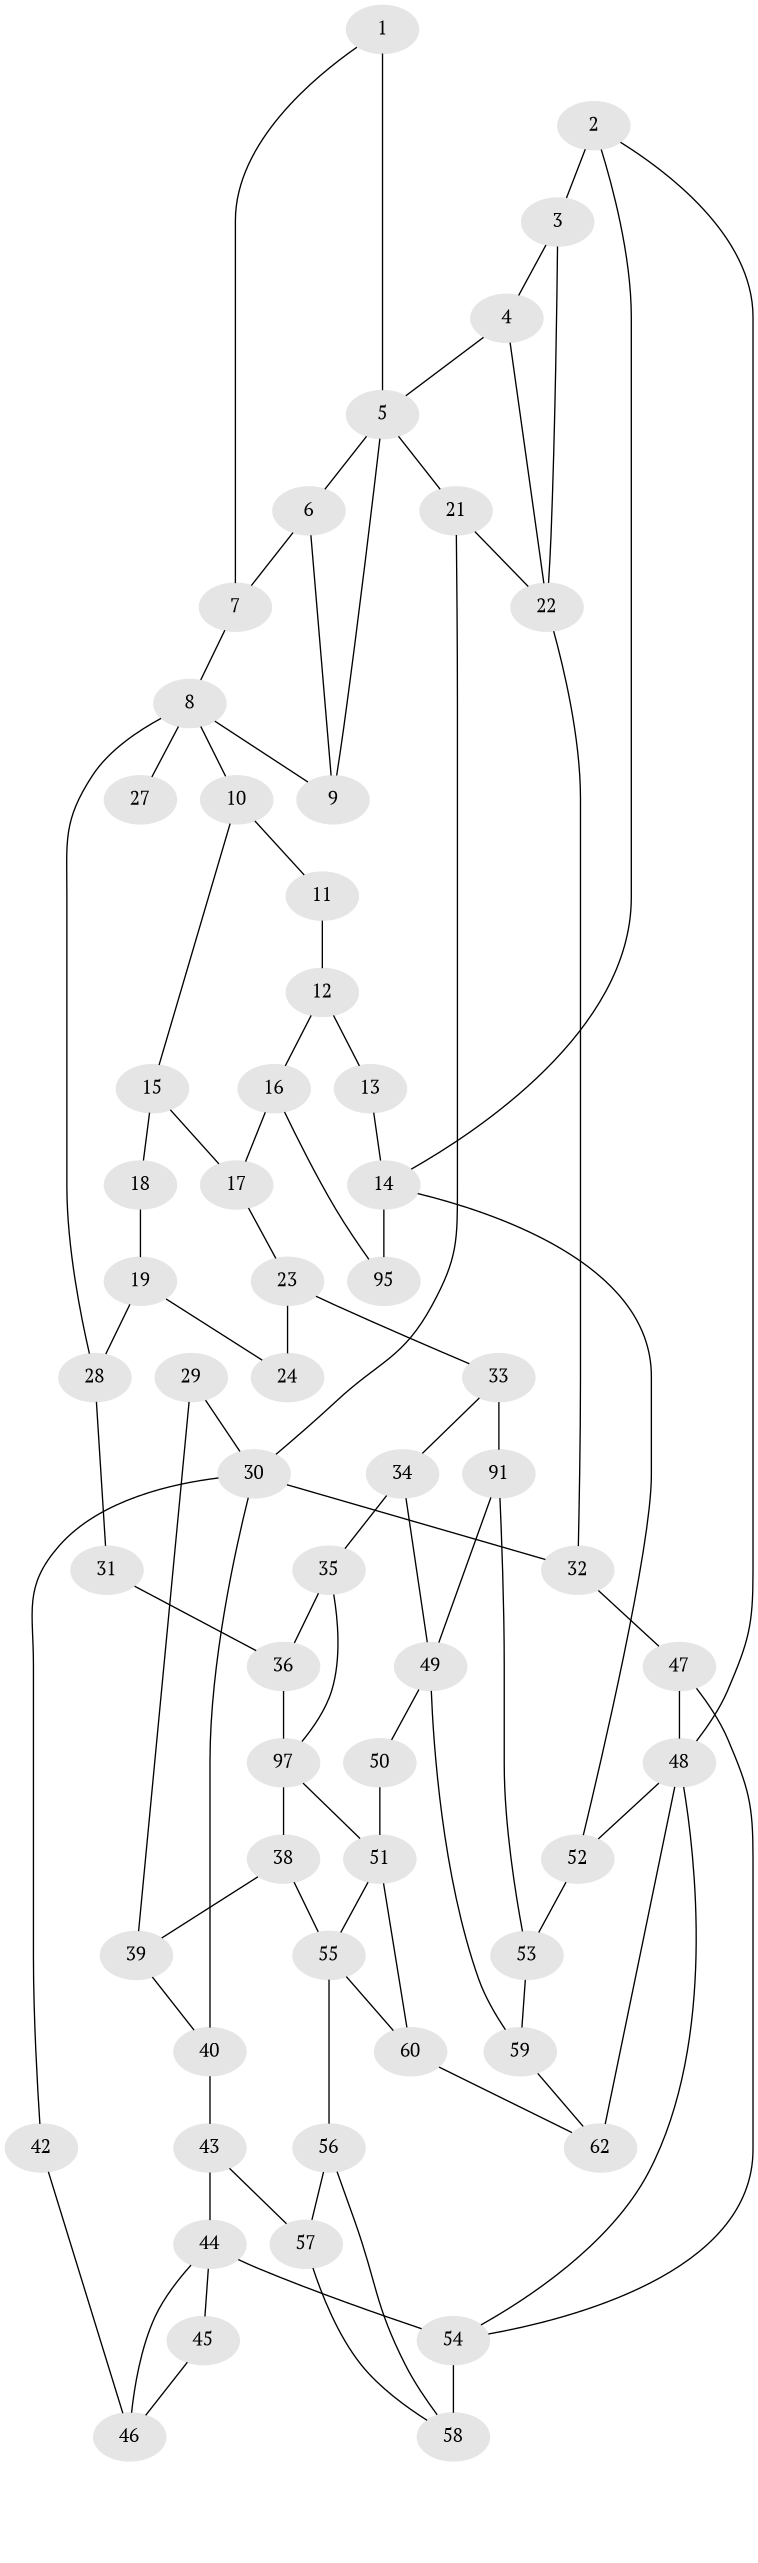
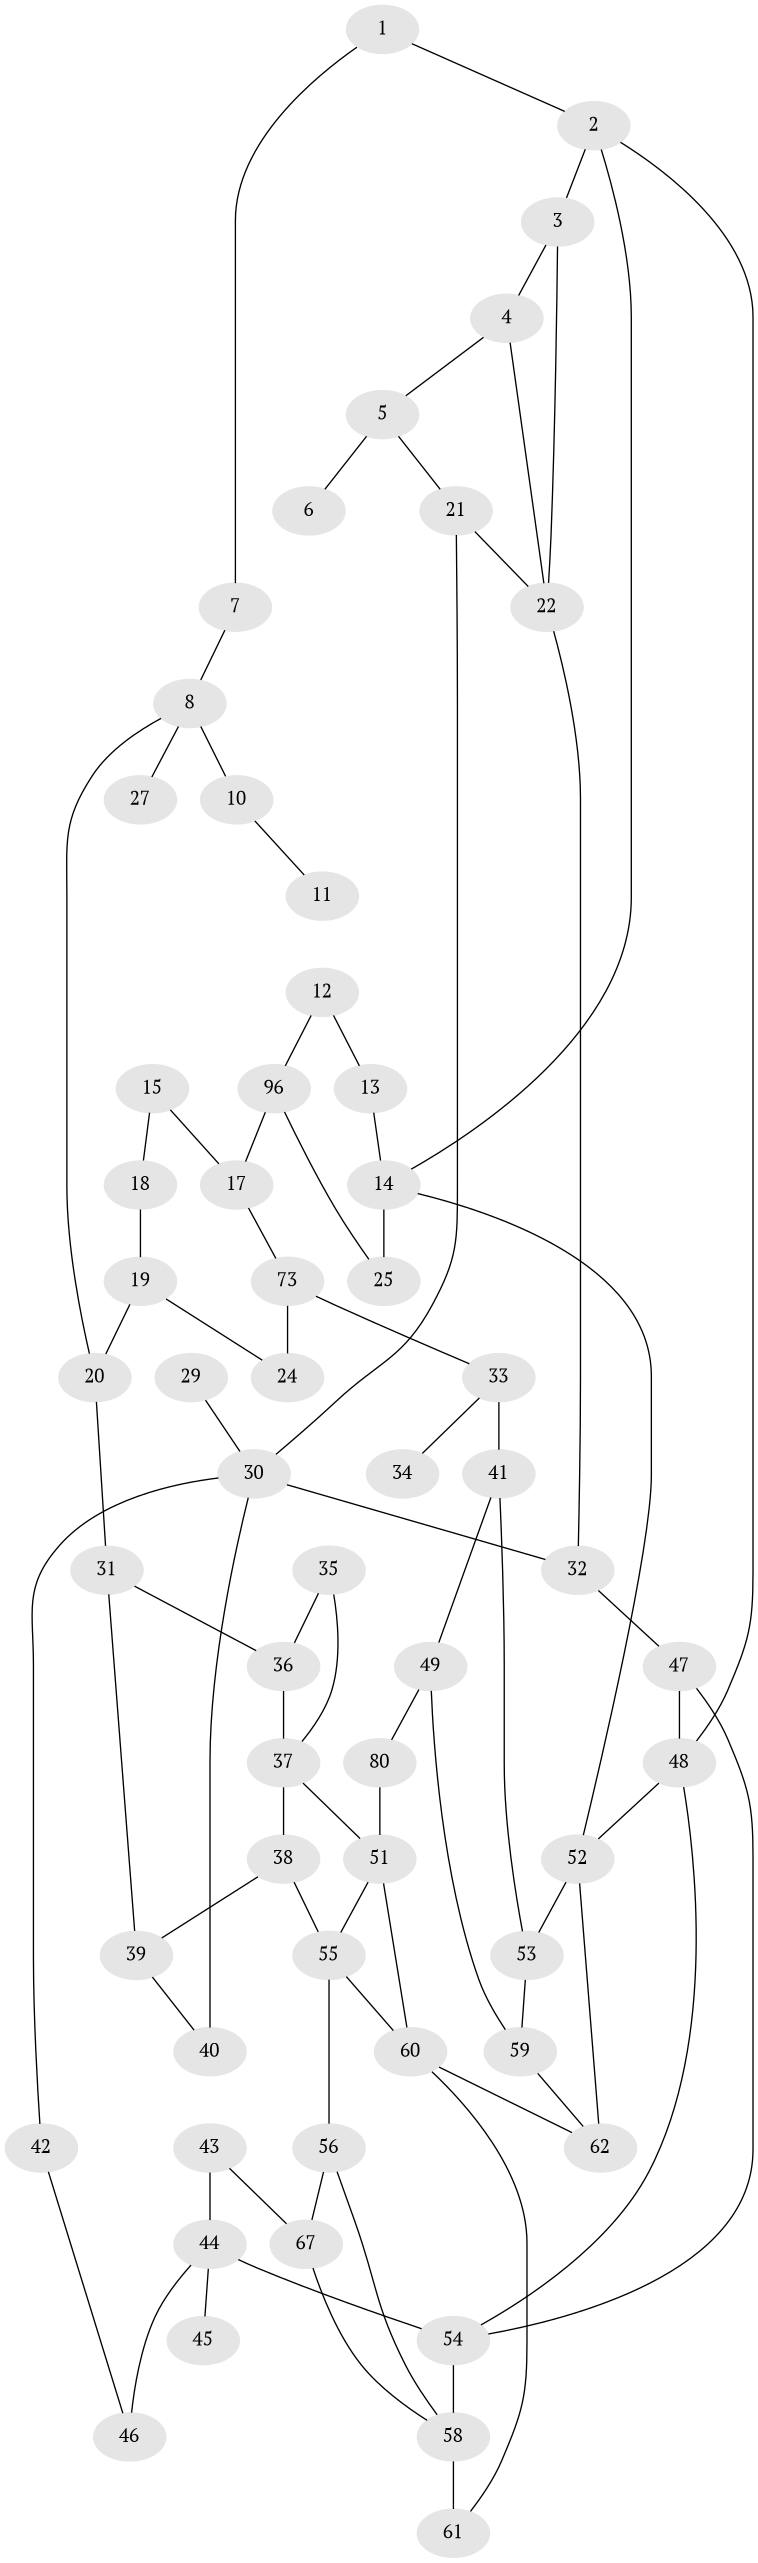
(383, 222) -> (488, 78)
(272, 559) -> none
(333, 800) -> none
(195, 944) -> none
(322, 944) -> none
(274, 1089) -> (274, 1089)
(288, 1281) -> (288, 1281)
(384, 1281) -> (384, 1281)
(95, 1378) -> (95, 1378)
(499, 1474) -> (499, 1474)
(366, 1522) -> none
(417, 1570) -> none
(164, 1666) -> (122, 1763)
(284, 1763) -> (284, 1763)
(380, 1763) -> (380, 1763)
(640, 1955) -> (589, 2004)
(210, 2100) -> none
(306, 2244) -> (306, 2244)
(167, 2389) -> none
none -> (453, 2533)
